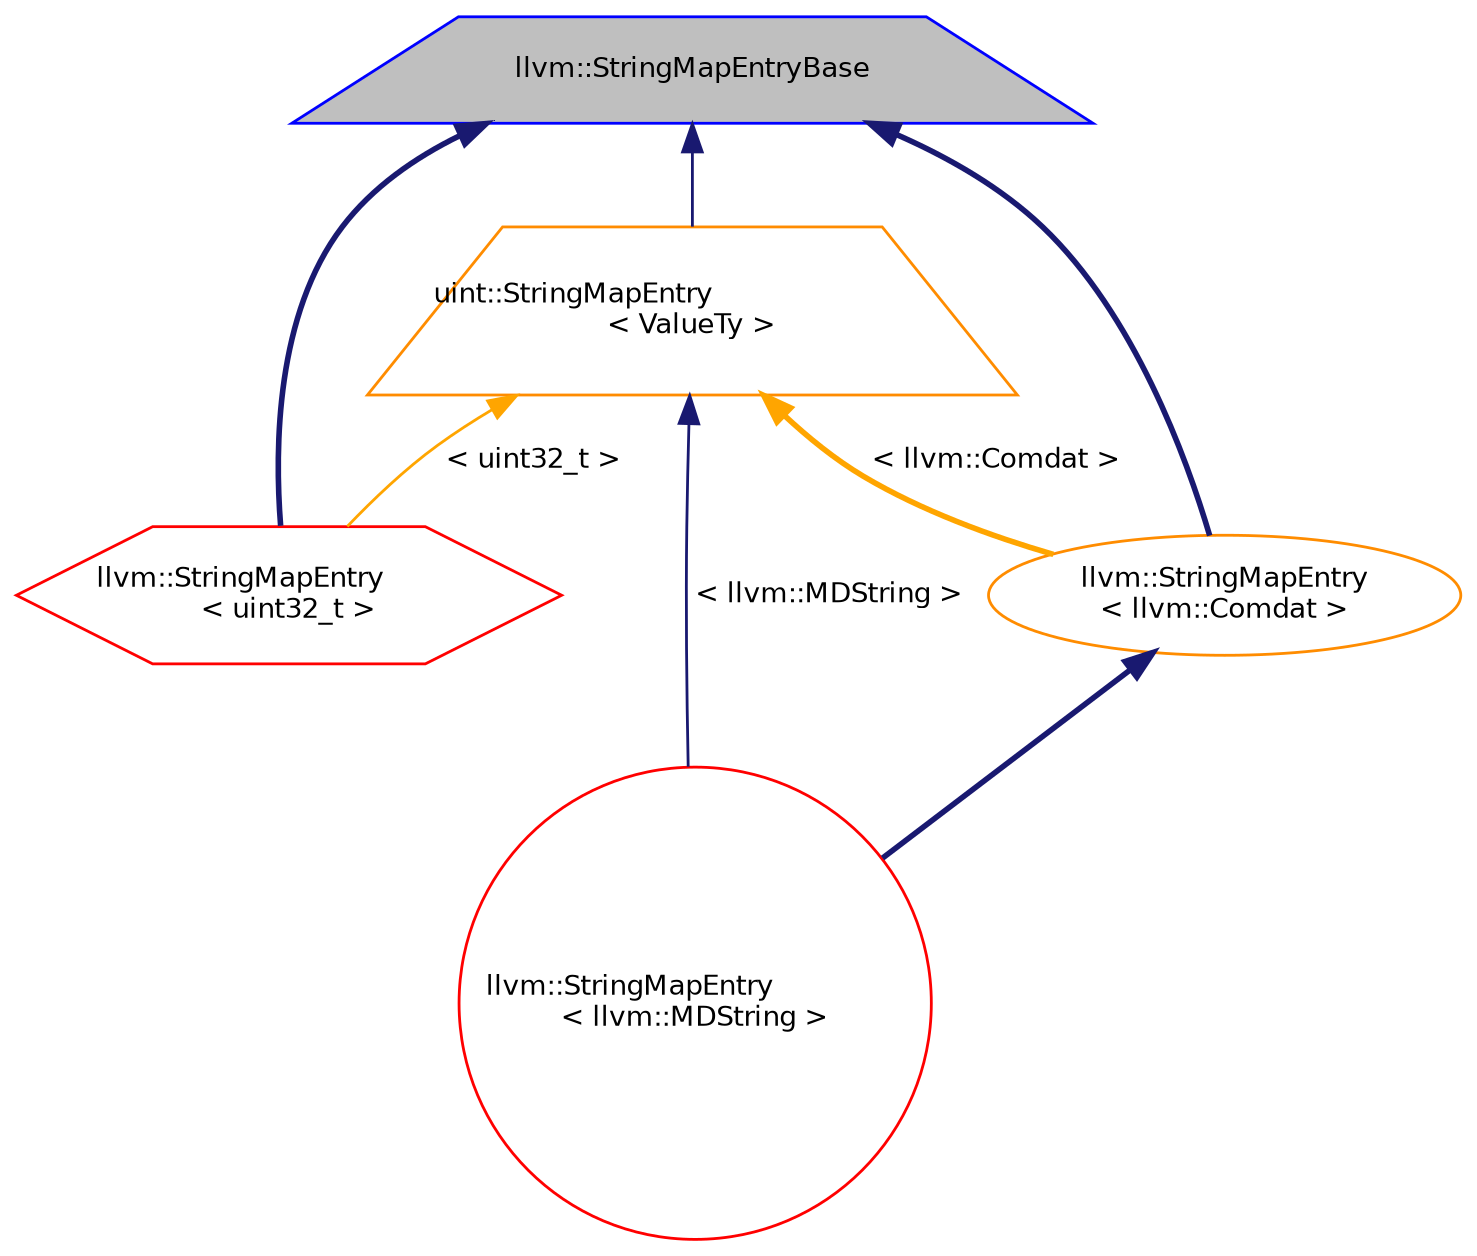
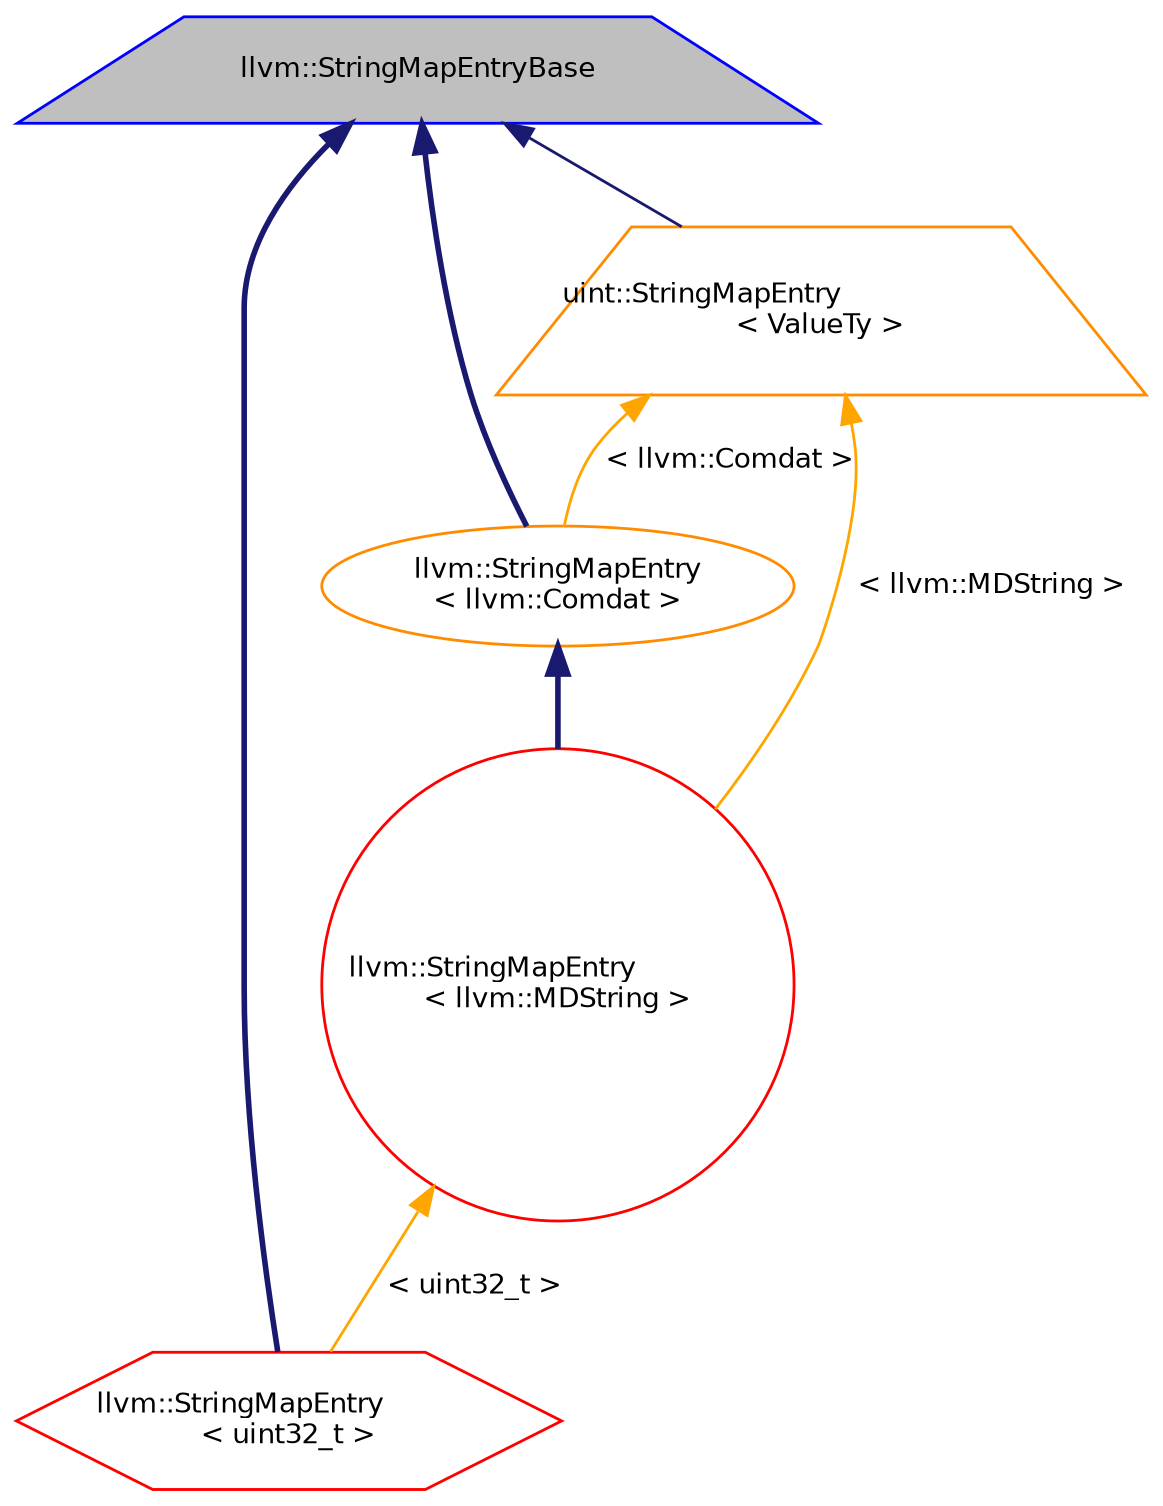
(416, 462) -> (374, 1282)
(910, 501) -> (585, 464)
(686, 595) -> (824, 630)
